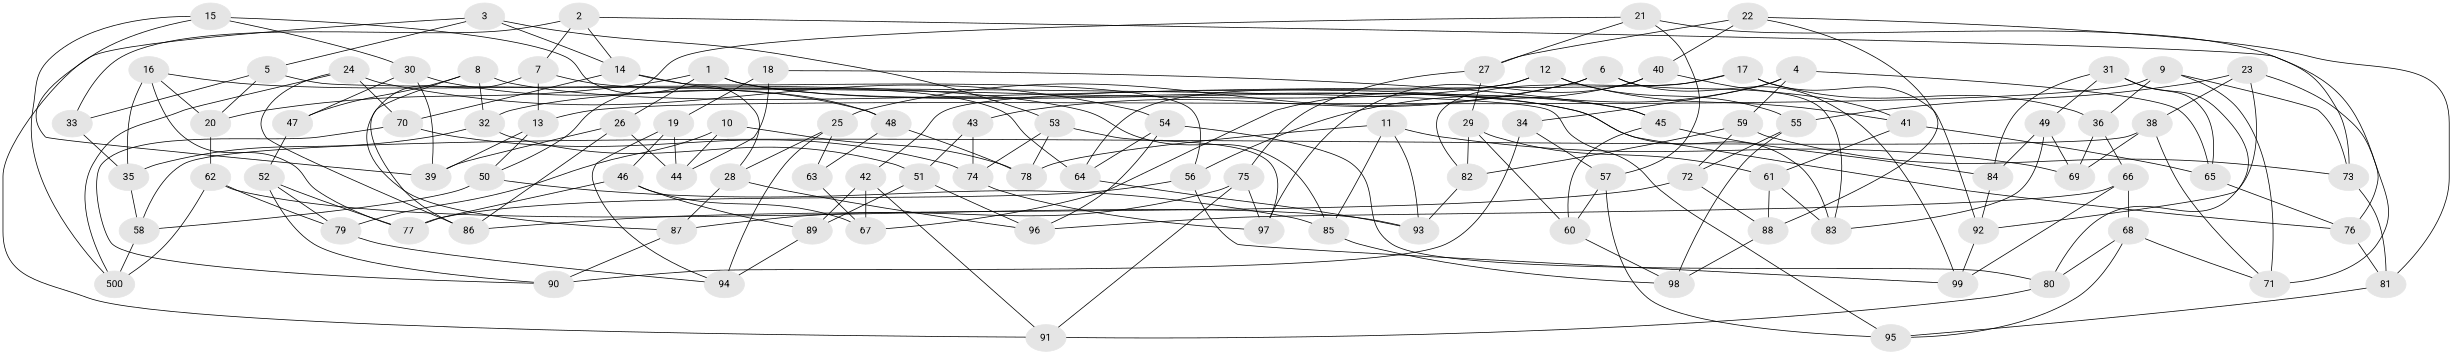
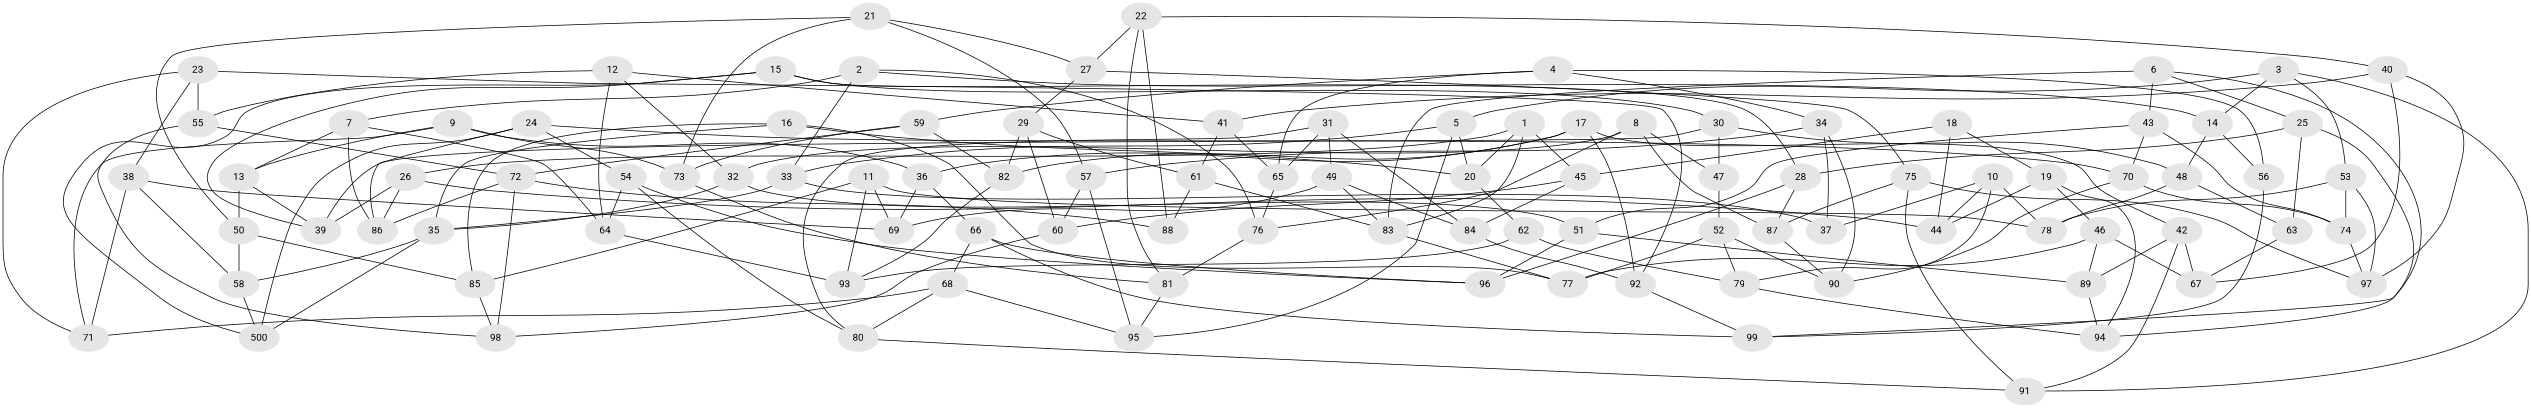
(476, 105) -> (2137, 153)
(947, 197) -> (1478, 258)
none -> (1826, 231)
(172, 237) -> (346, 284)
(1721, 258) -> (507, 258)
